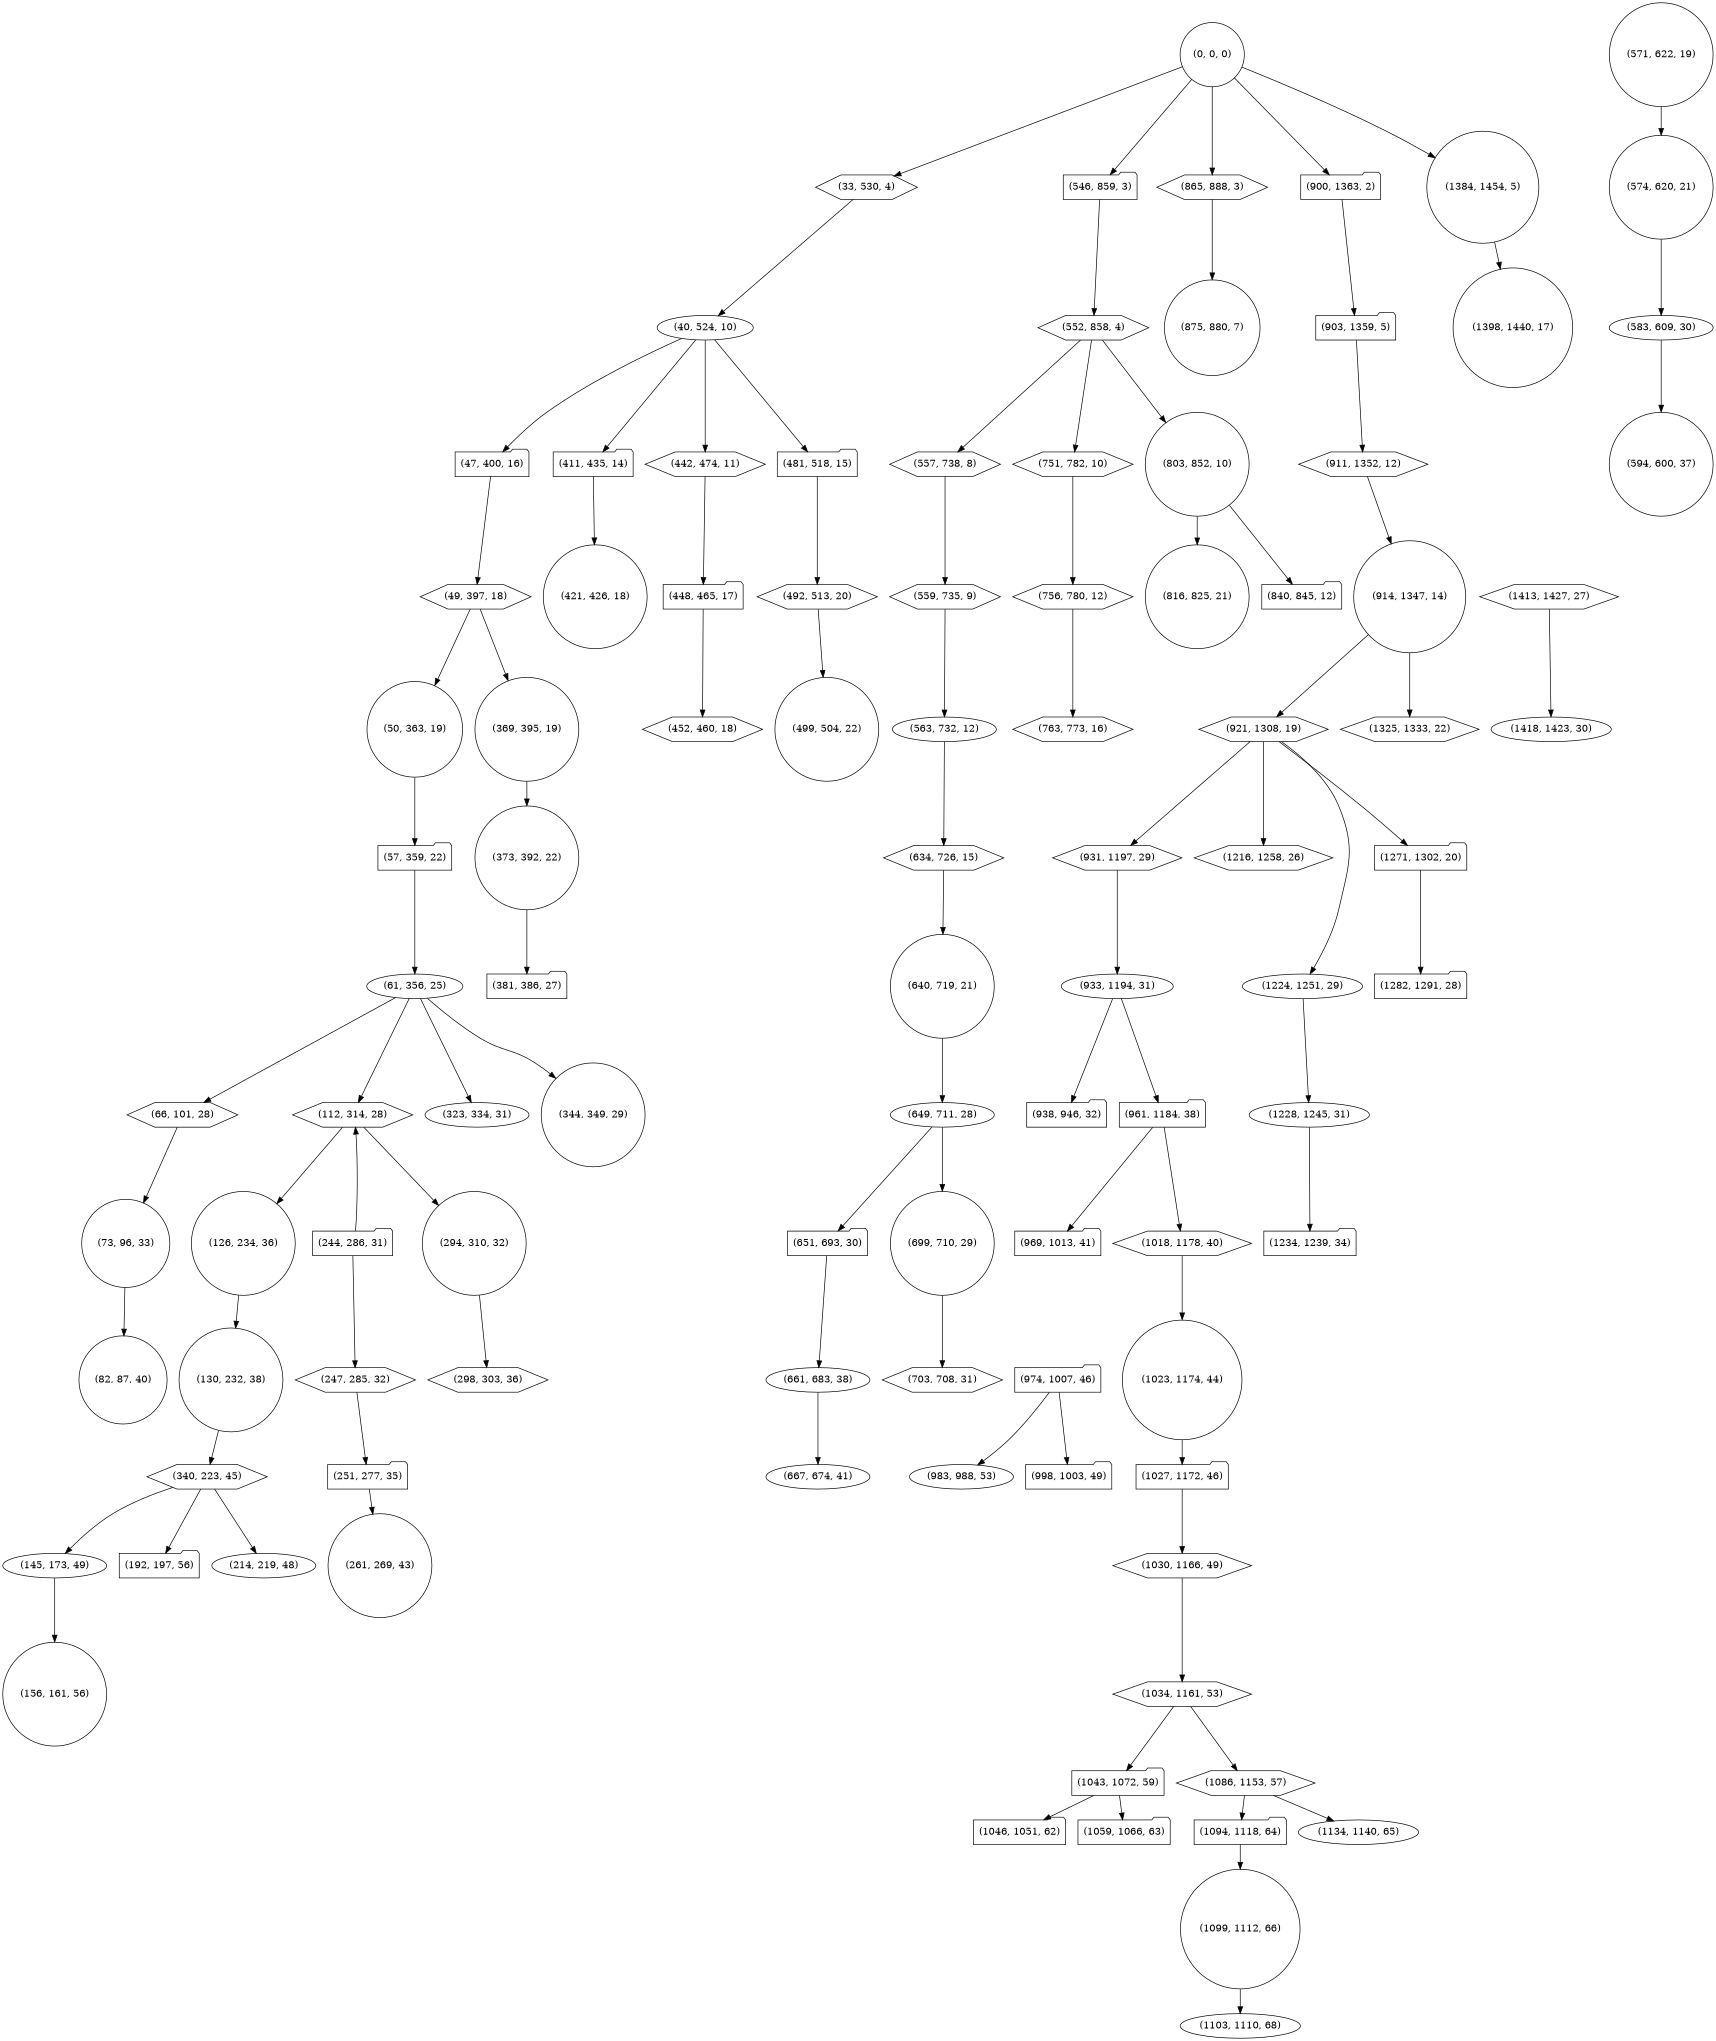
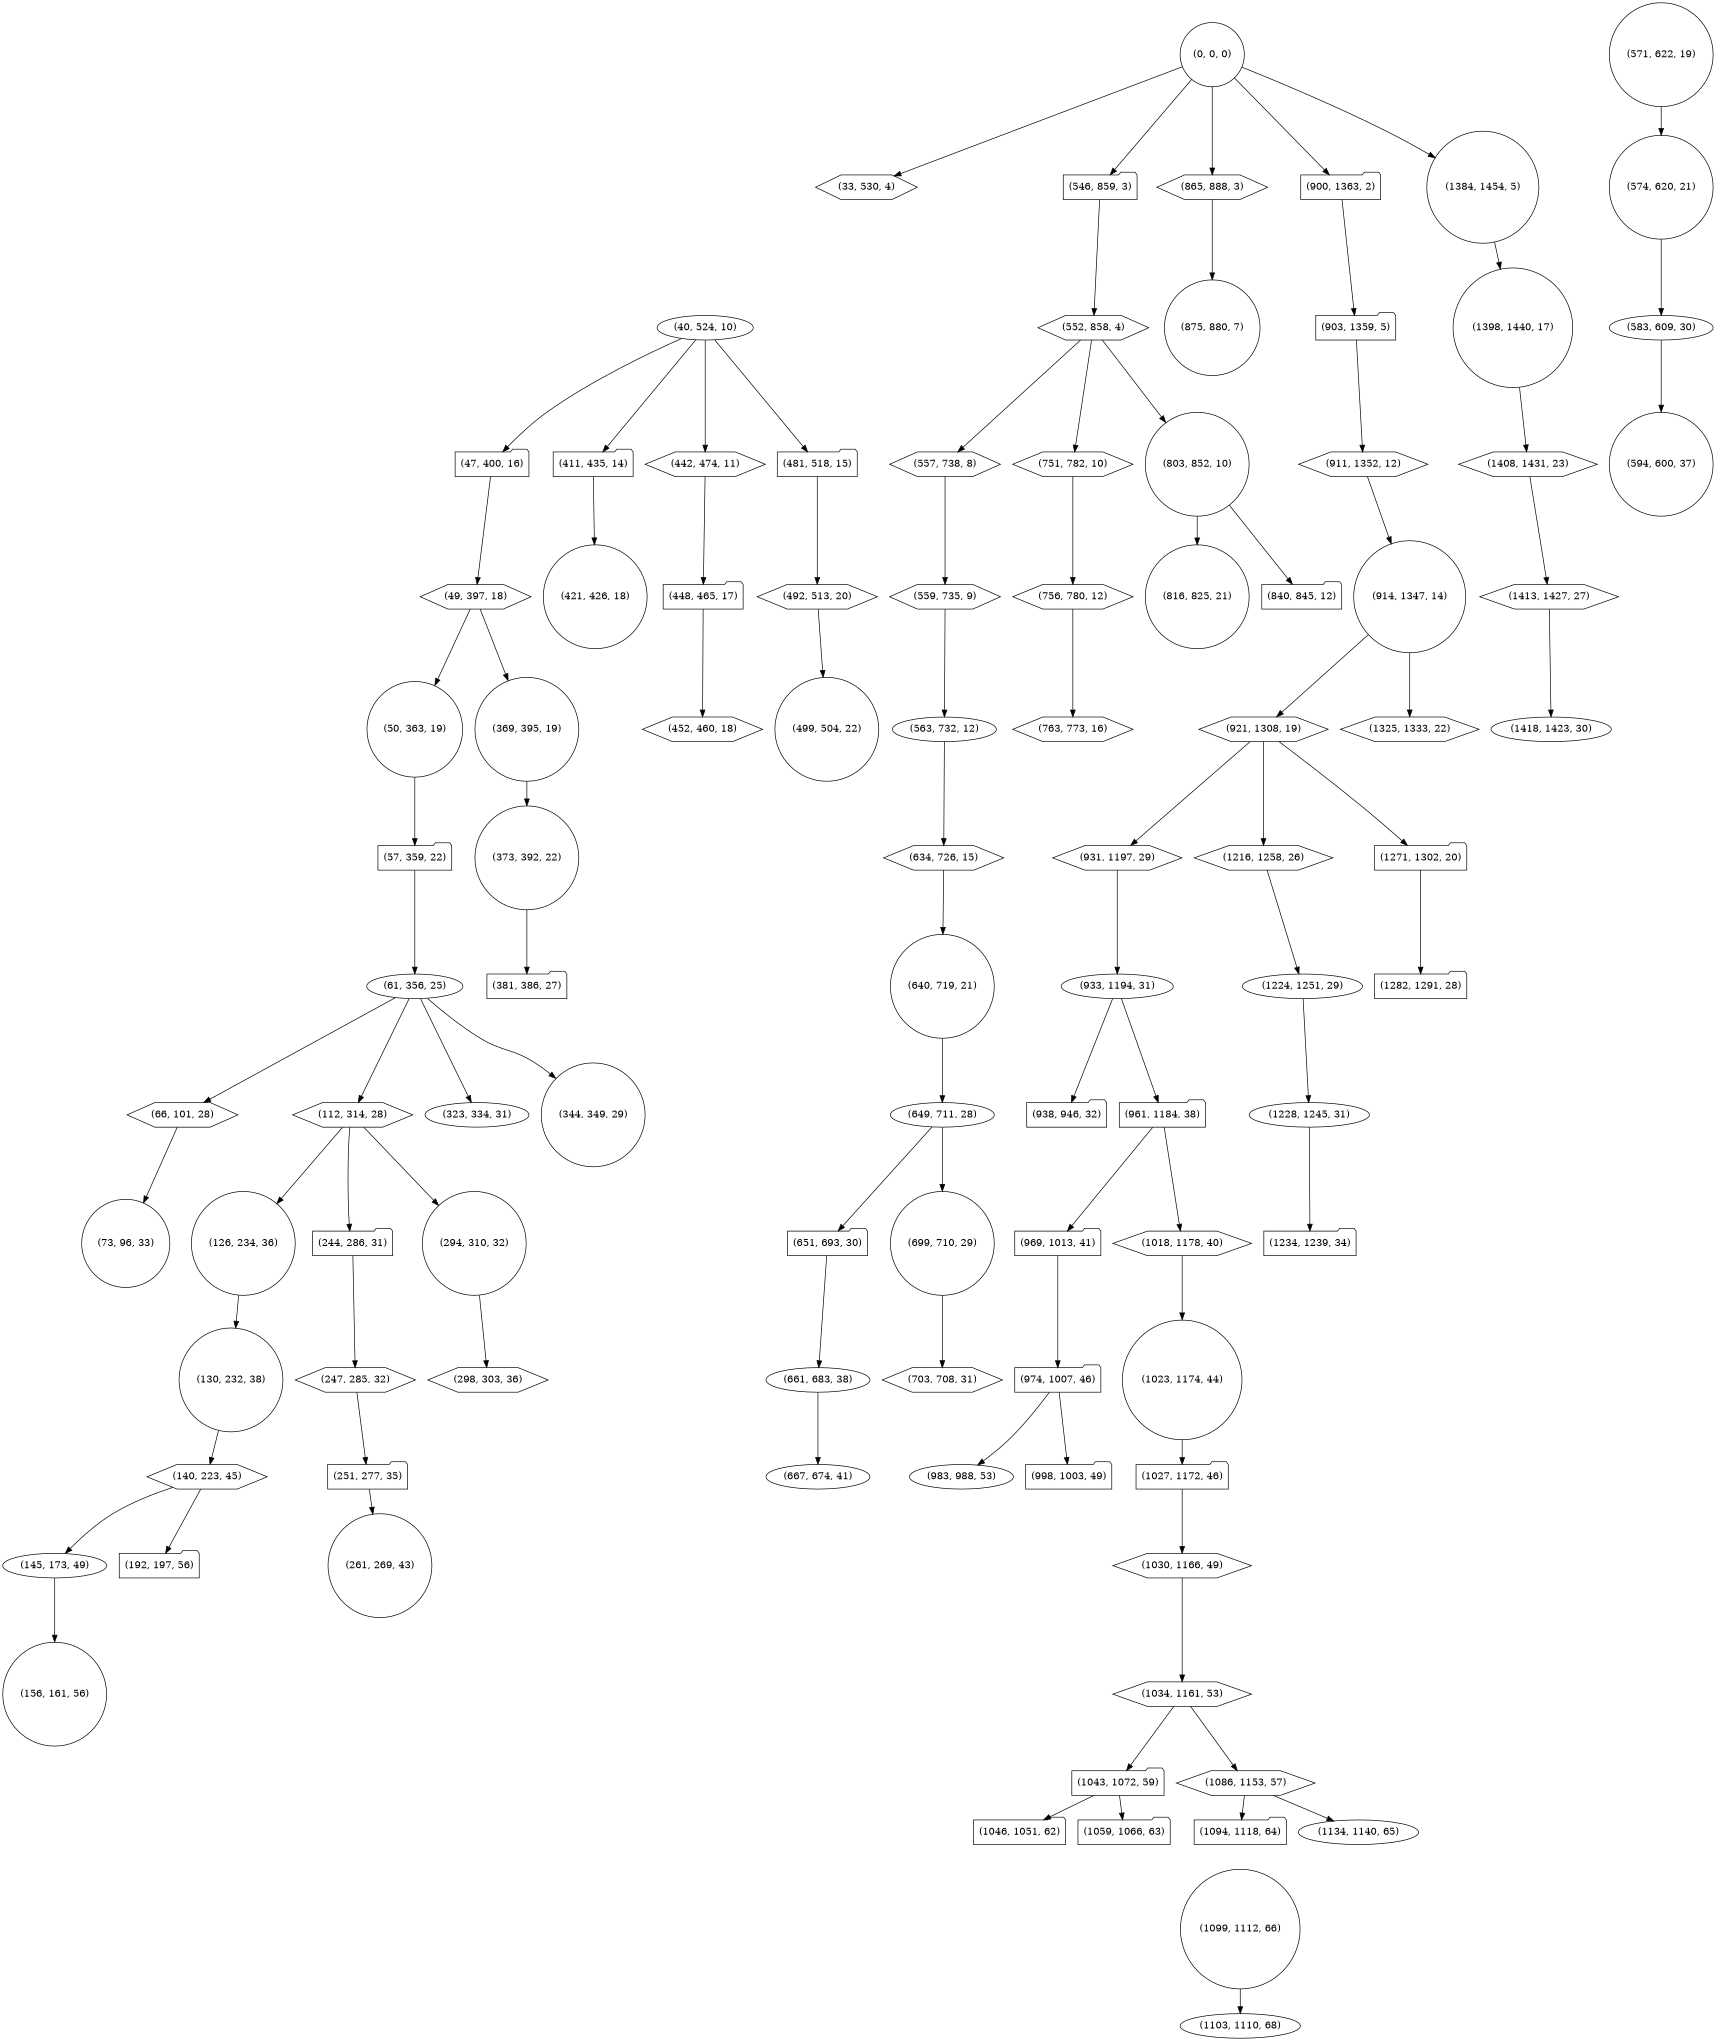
(788, 255) -> none
none -> (1528, 464)
(1349, 846) -> (1282, 919)
(357, 1183) -> (348, 1176)
none -> (1058, 1308)
(123, 1380) -> none
(207, 1477) -> (207, 1477)
(264, 1566) -> none
(1240, 1853) -> none
